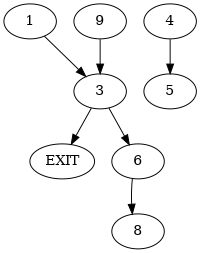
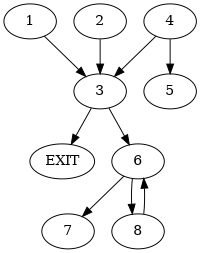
(100, 21) -> (100, 21)
none -> (139, 53)
none -> (145, 201)
none -> (68, 231)
